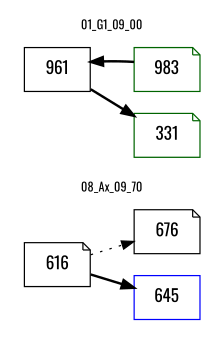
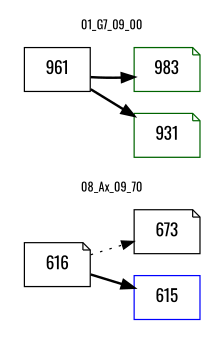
(112, 26) -> (112, 26)
(119, 61) -> (106, 78)
(167, 135) -> (167, 135)
(167, 232) -> (167, 232)
(167, 298) -> (167, 298)
